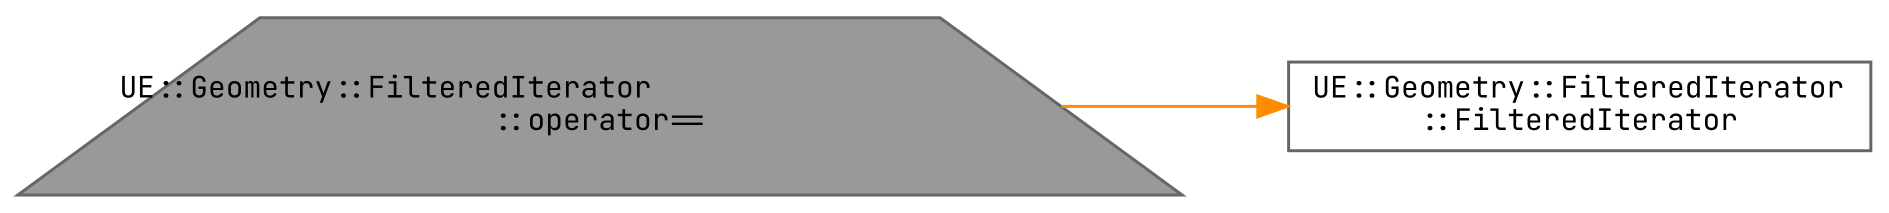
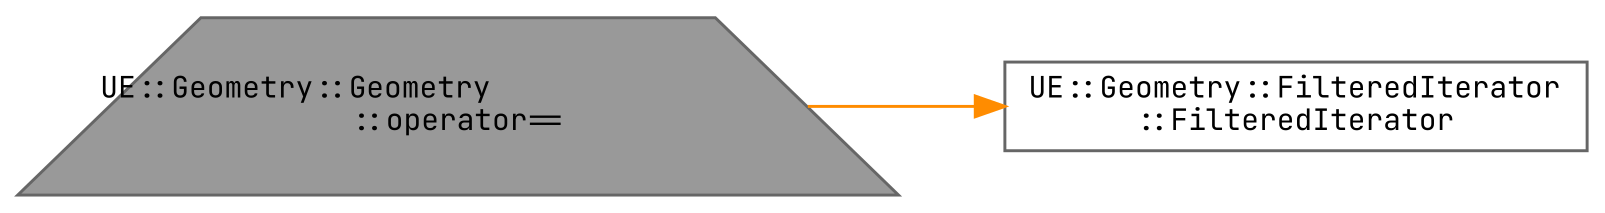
(600, 106) -> (458, 106)
